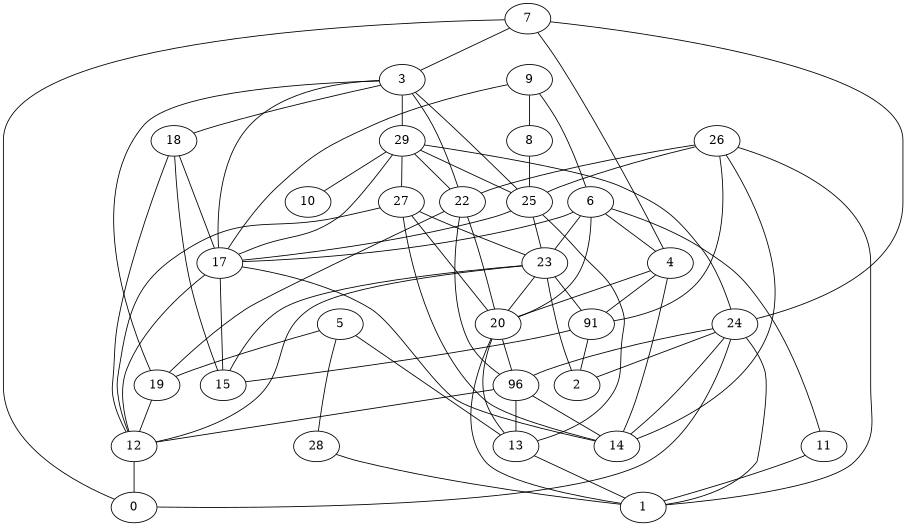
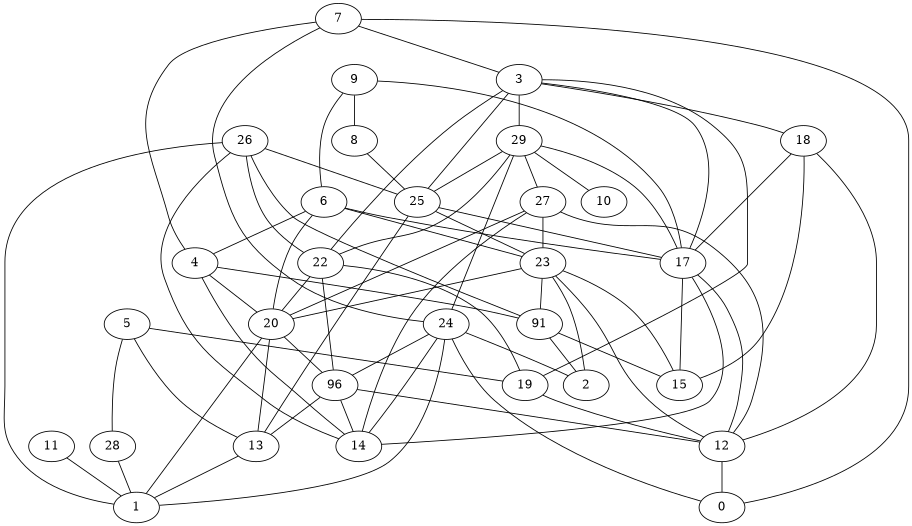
(749, 287) -> none
